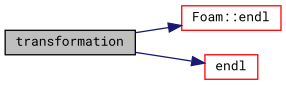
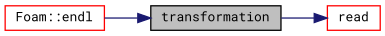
(152, 30) -> (121, 18)
(231, 67) -> (354, 18)
